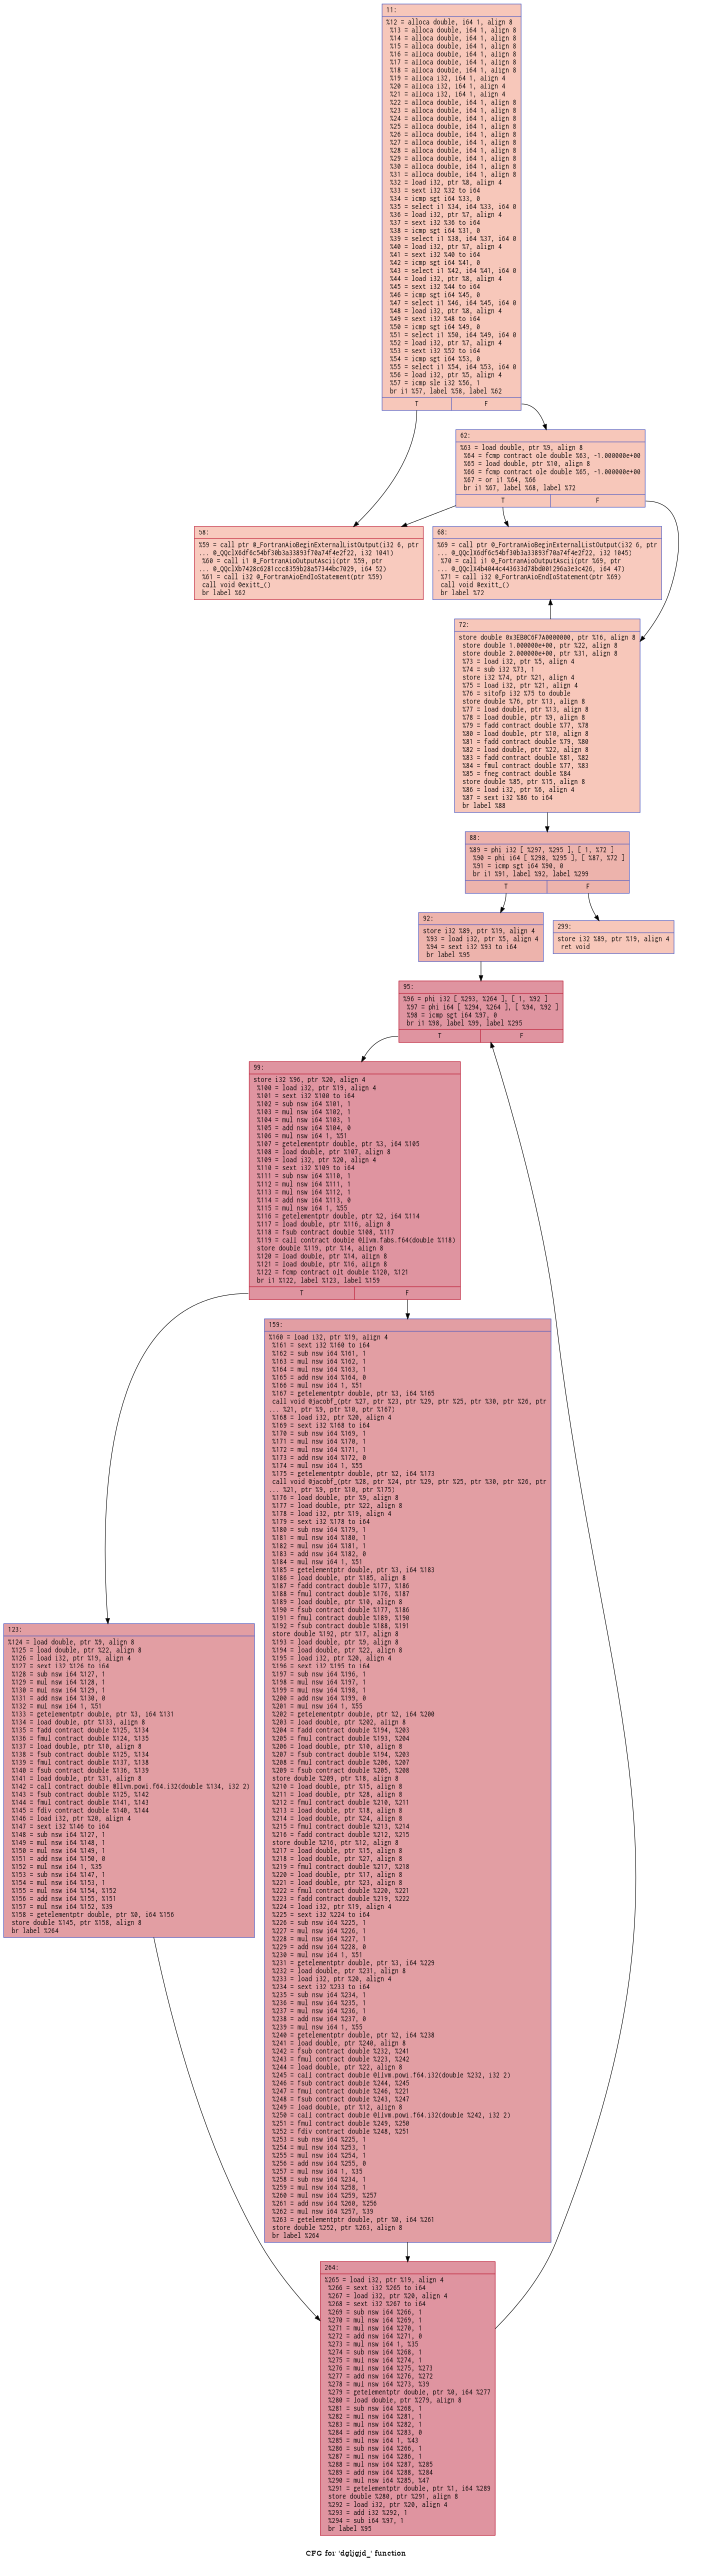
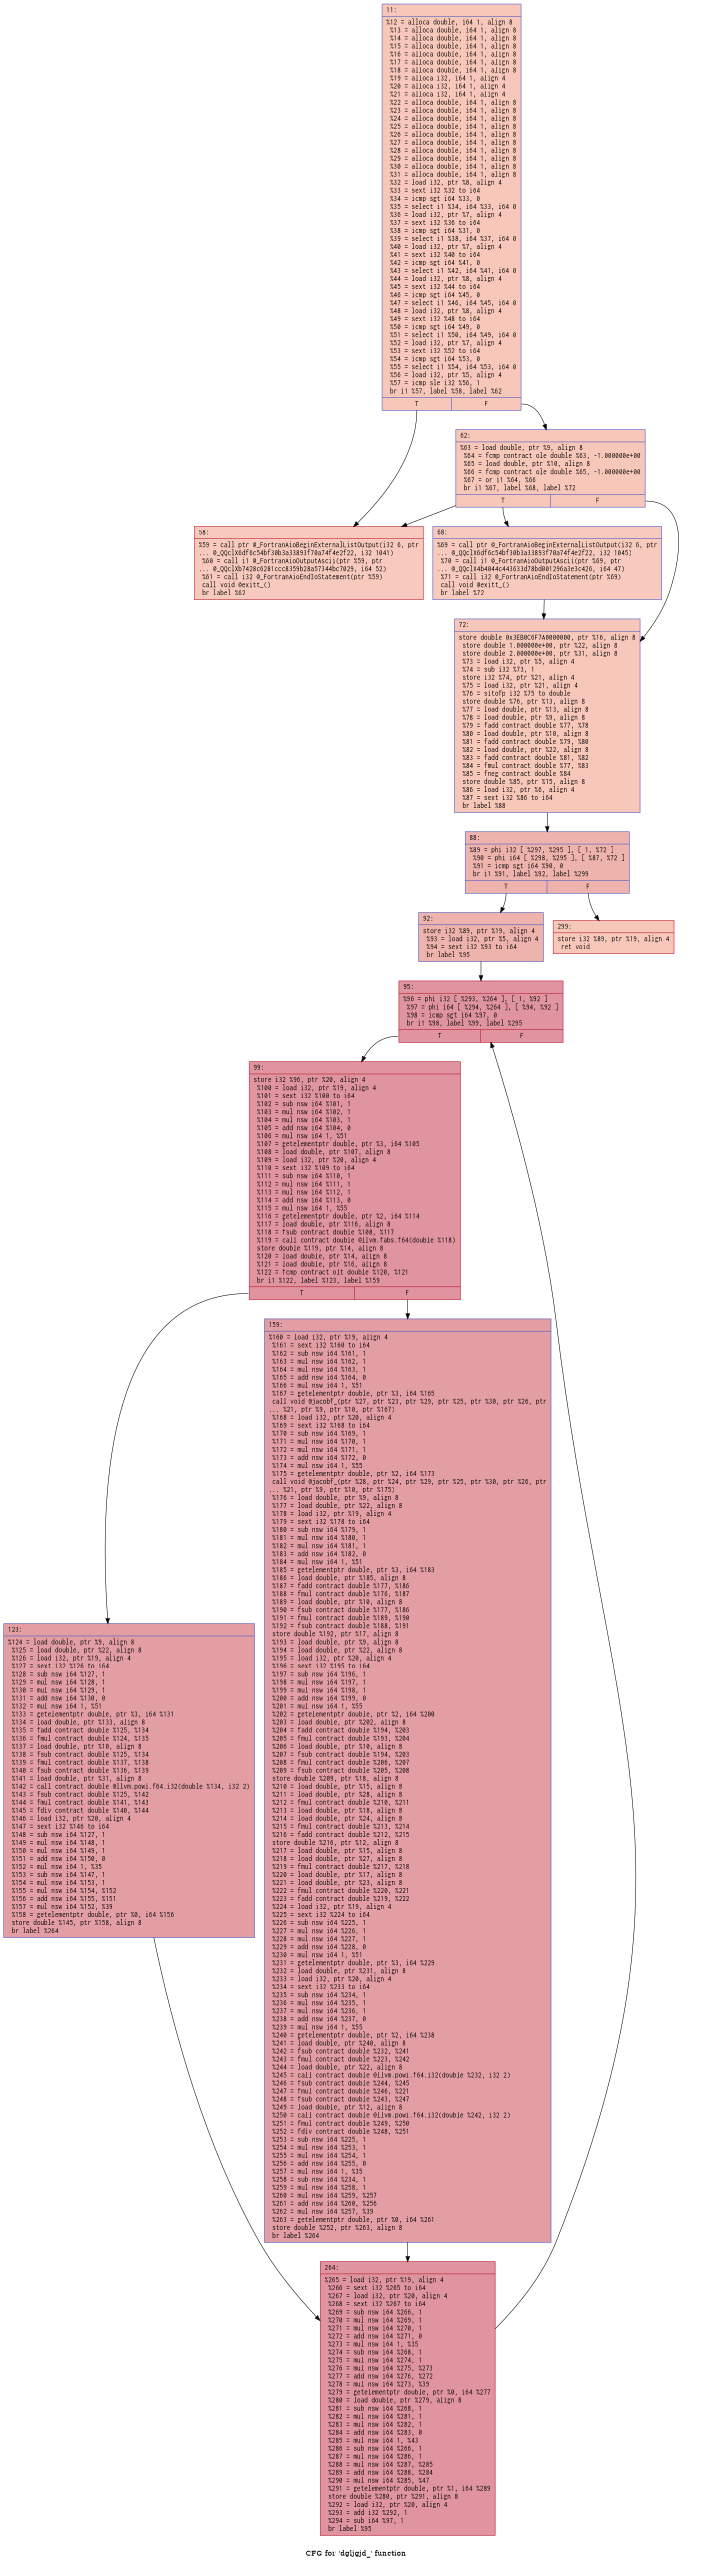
(551, 612) -> (544, 607)
(614, 937) -> (614, 937)
